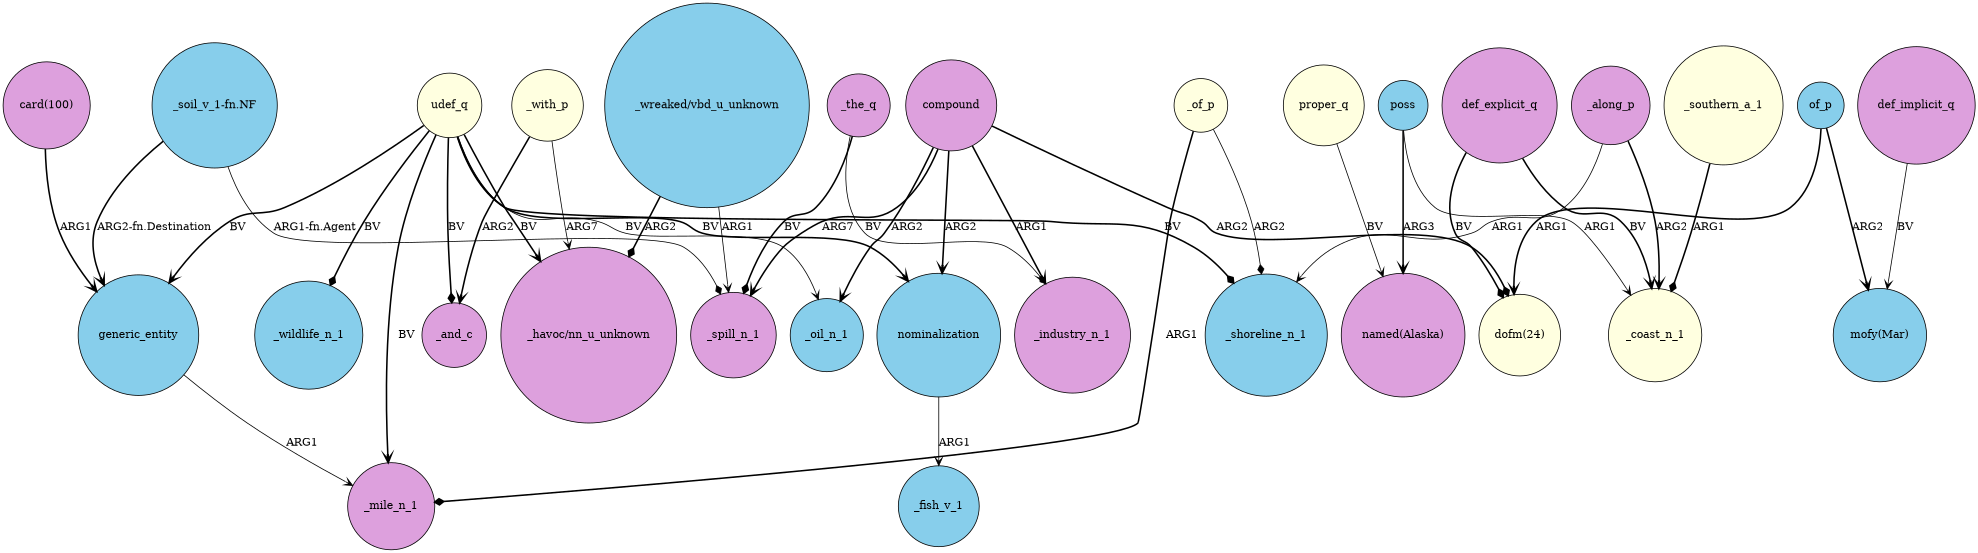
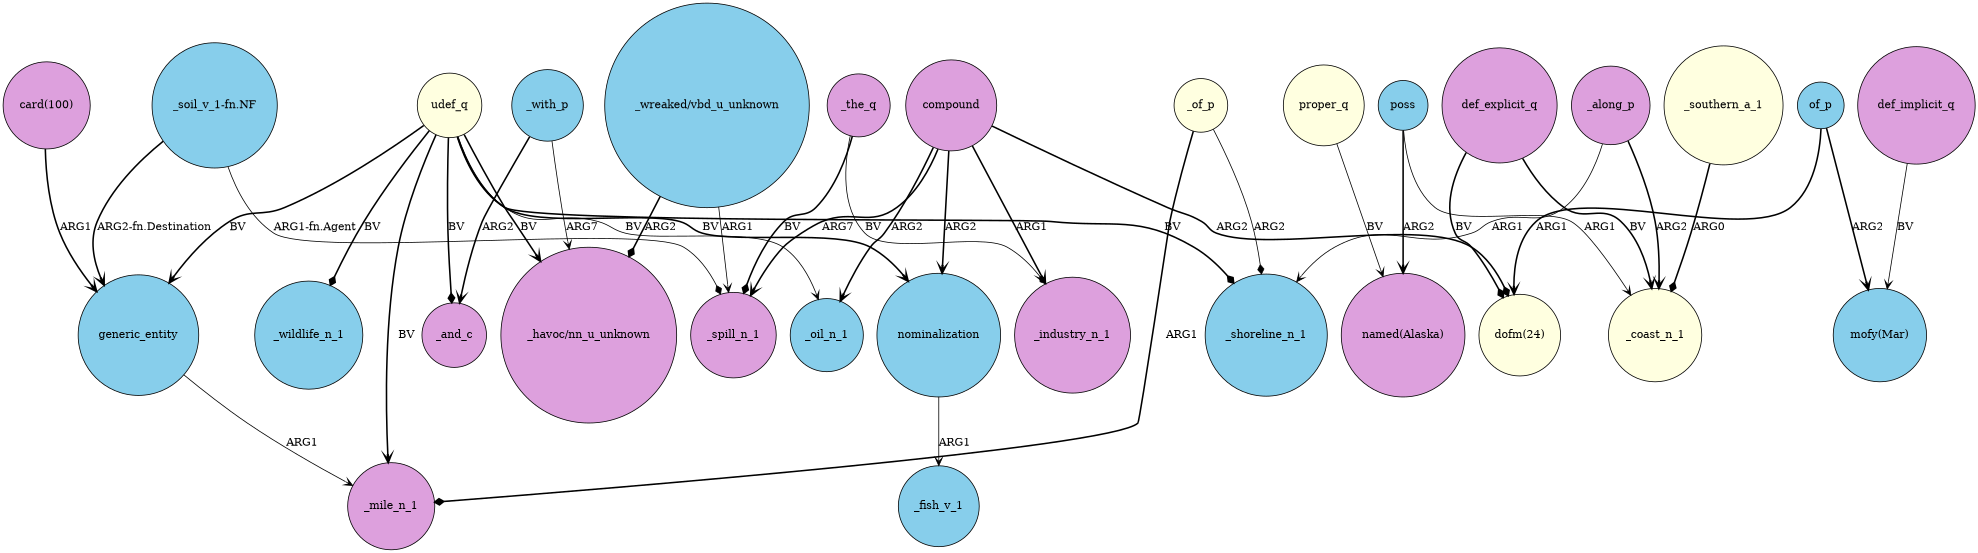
(548, 105) -> (548, 105)
(1419, 227) -> (1419, 227)
(1709, 227) -> (1709, 227)
